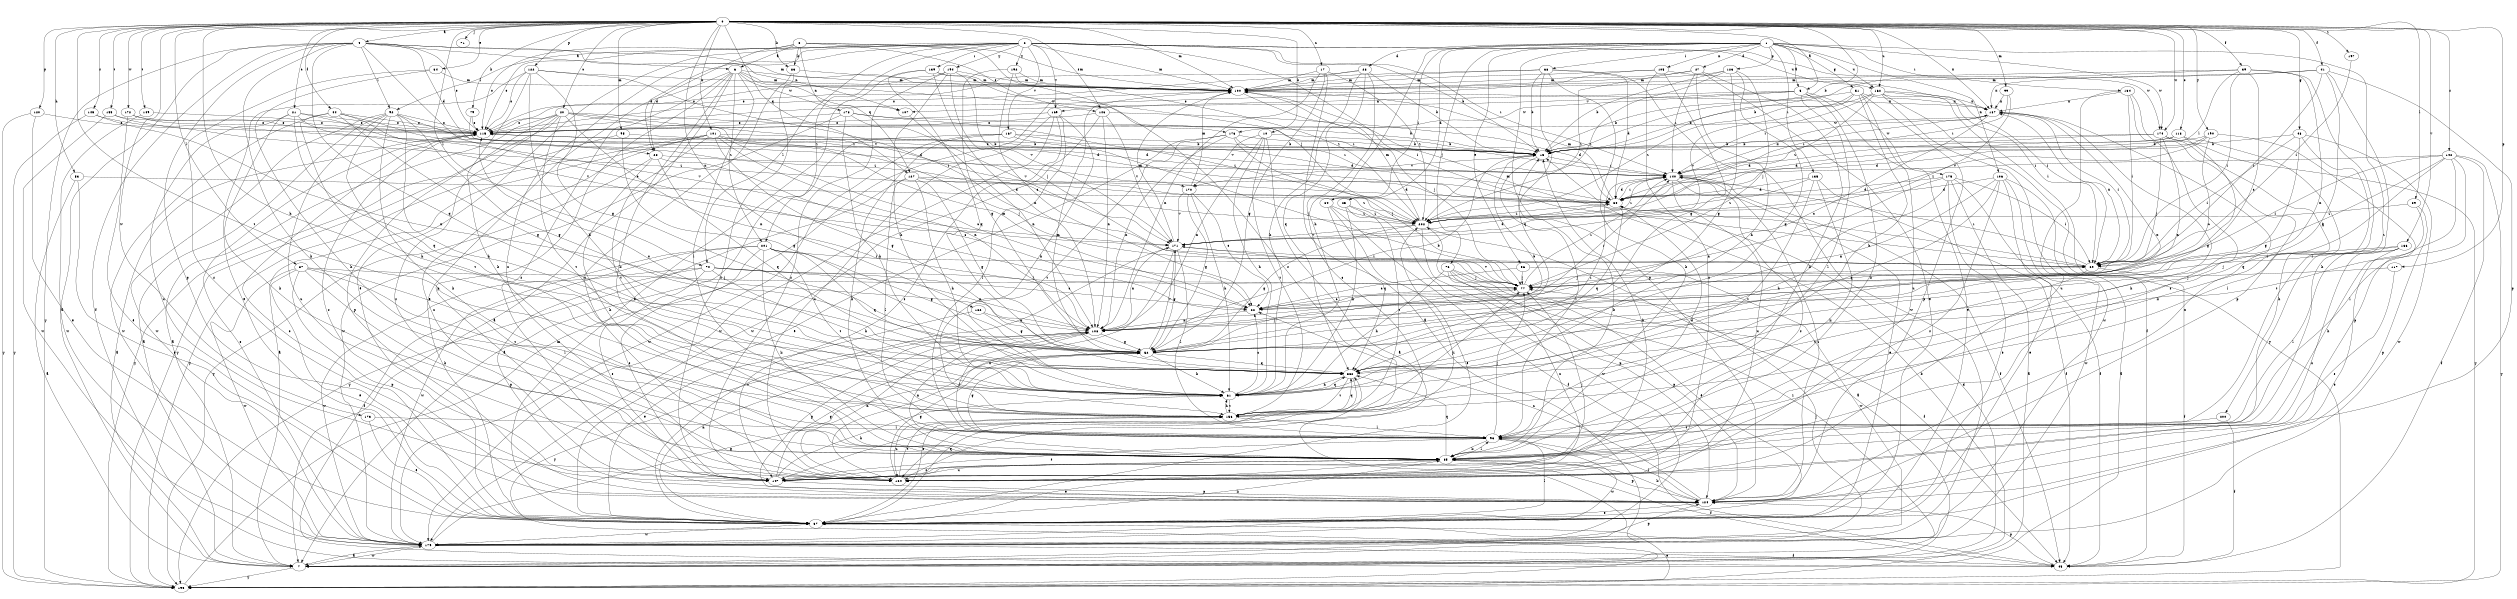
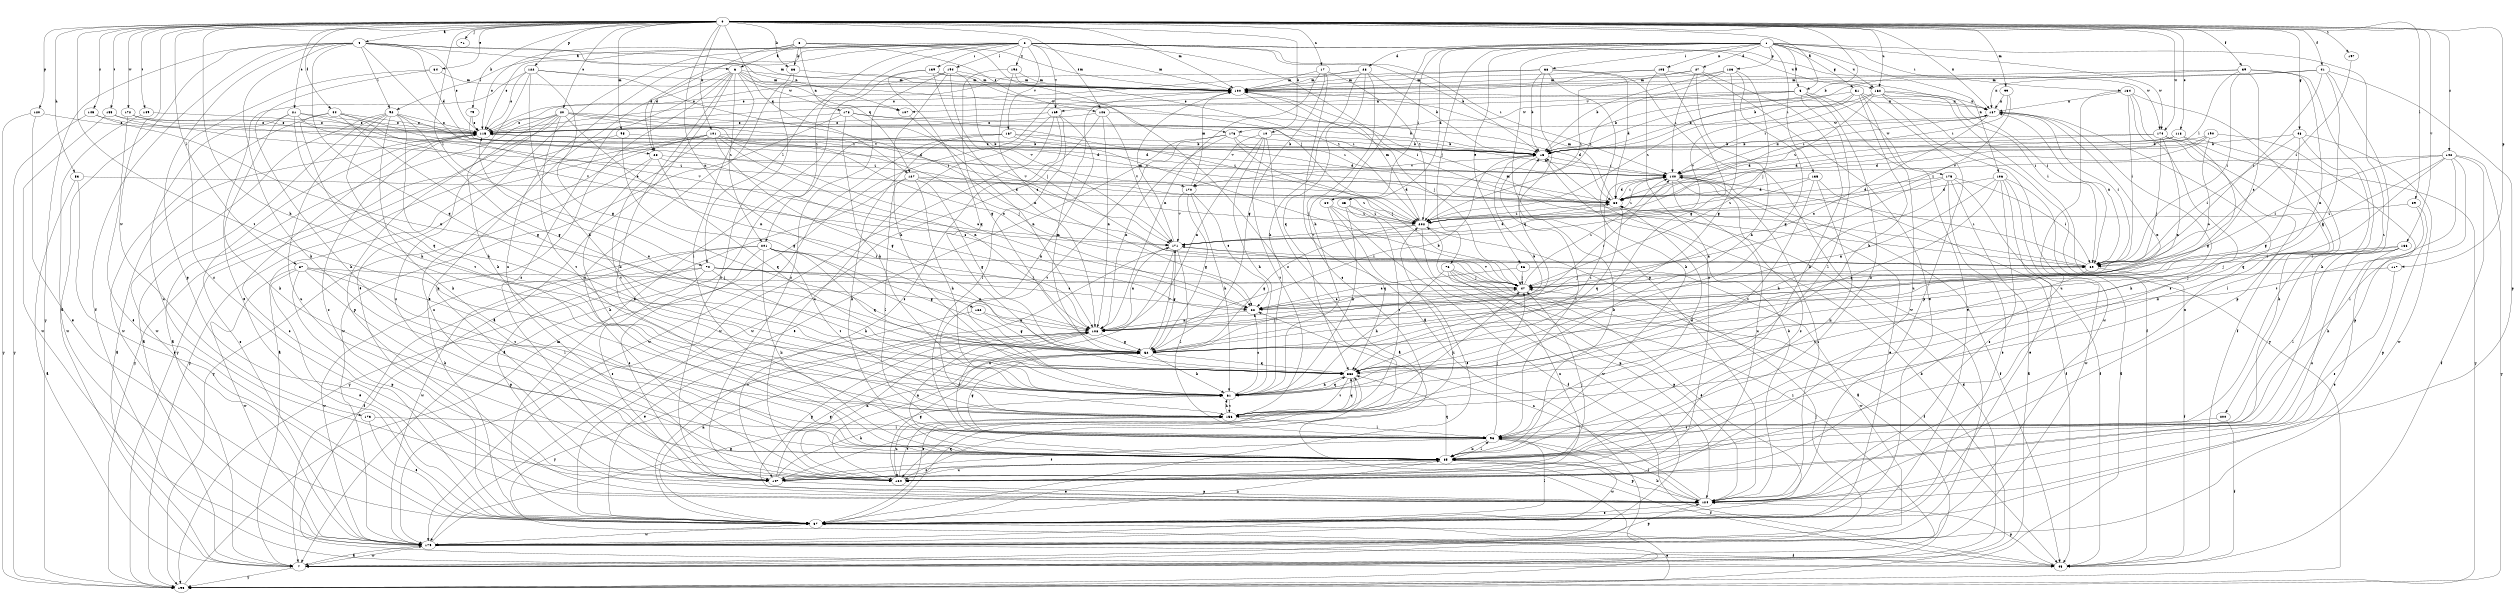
(1512, 25) -> none
(1000, 56) -> (1000, 56)
(1004, 214) -> (1004, 214)
(1523, 289) -> (1523, 289)
none -> (2245, 310)
(1627, 412) -> (1770, 304)
(1556, 470) -> (1935, 401)
